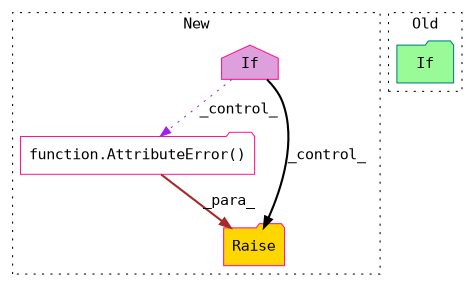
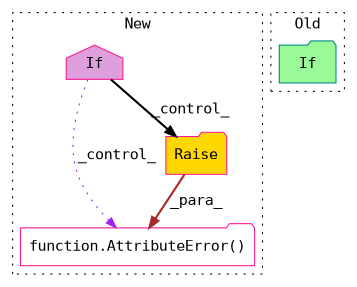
(192, 198) -> (170, 197)
